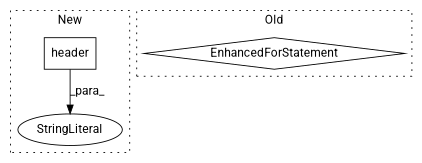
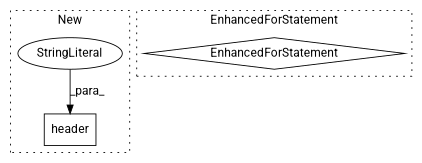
(274, 21) -> (274, 21)
(70, 87) -> (70, 87)
